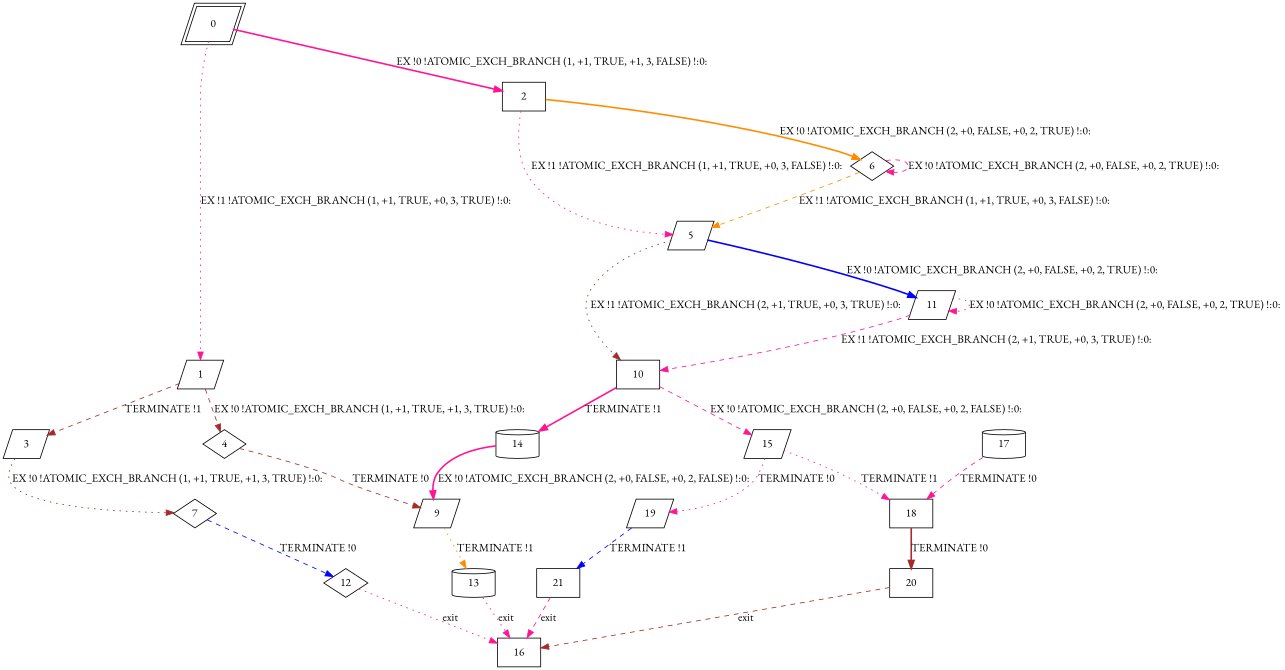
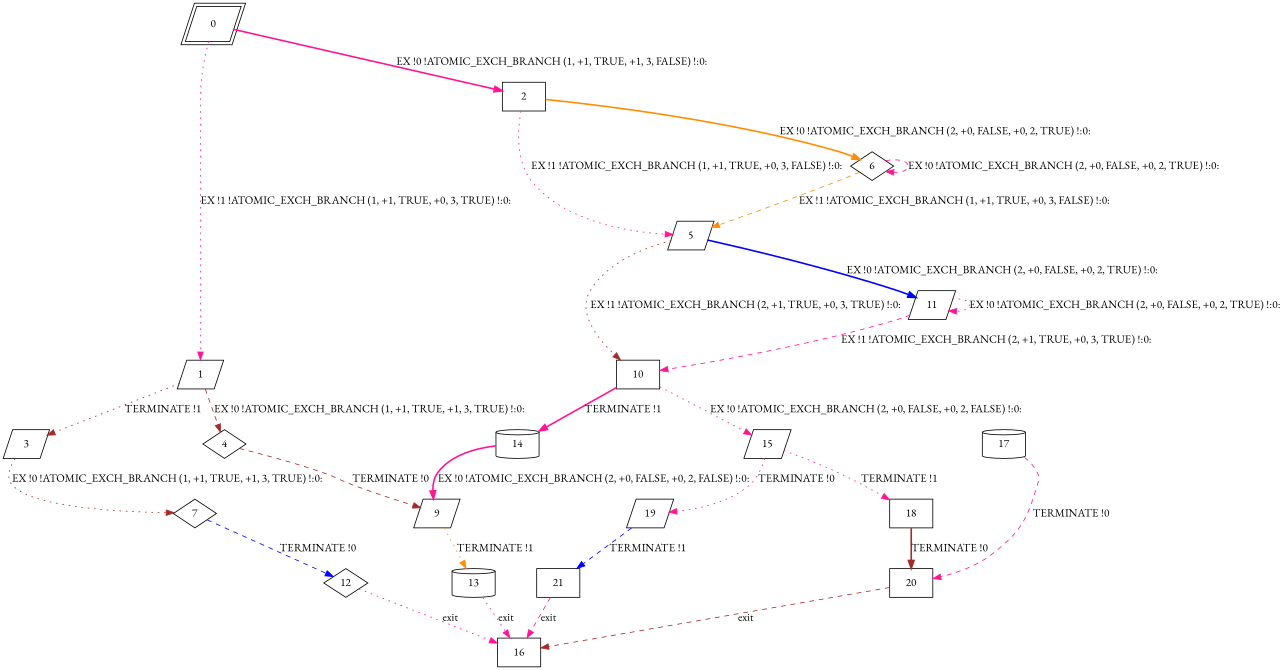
(117, 408) -> (117, 408)
(702, 409) -> (702, 409)
(957, 475) -> (1015, 534)
